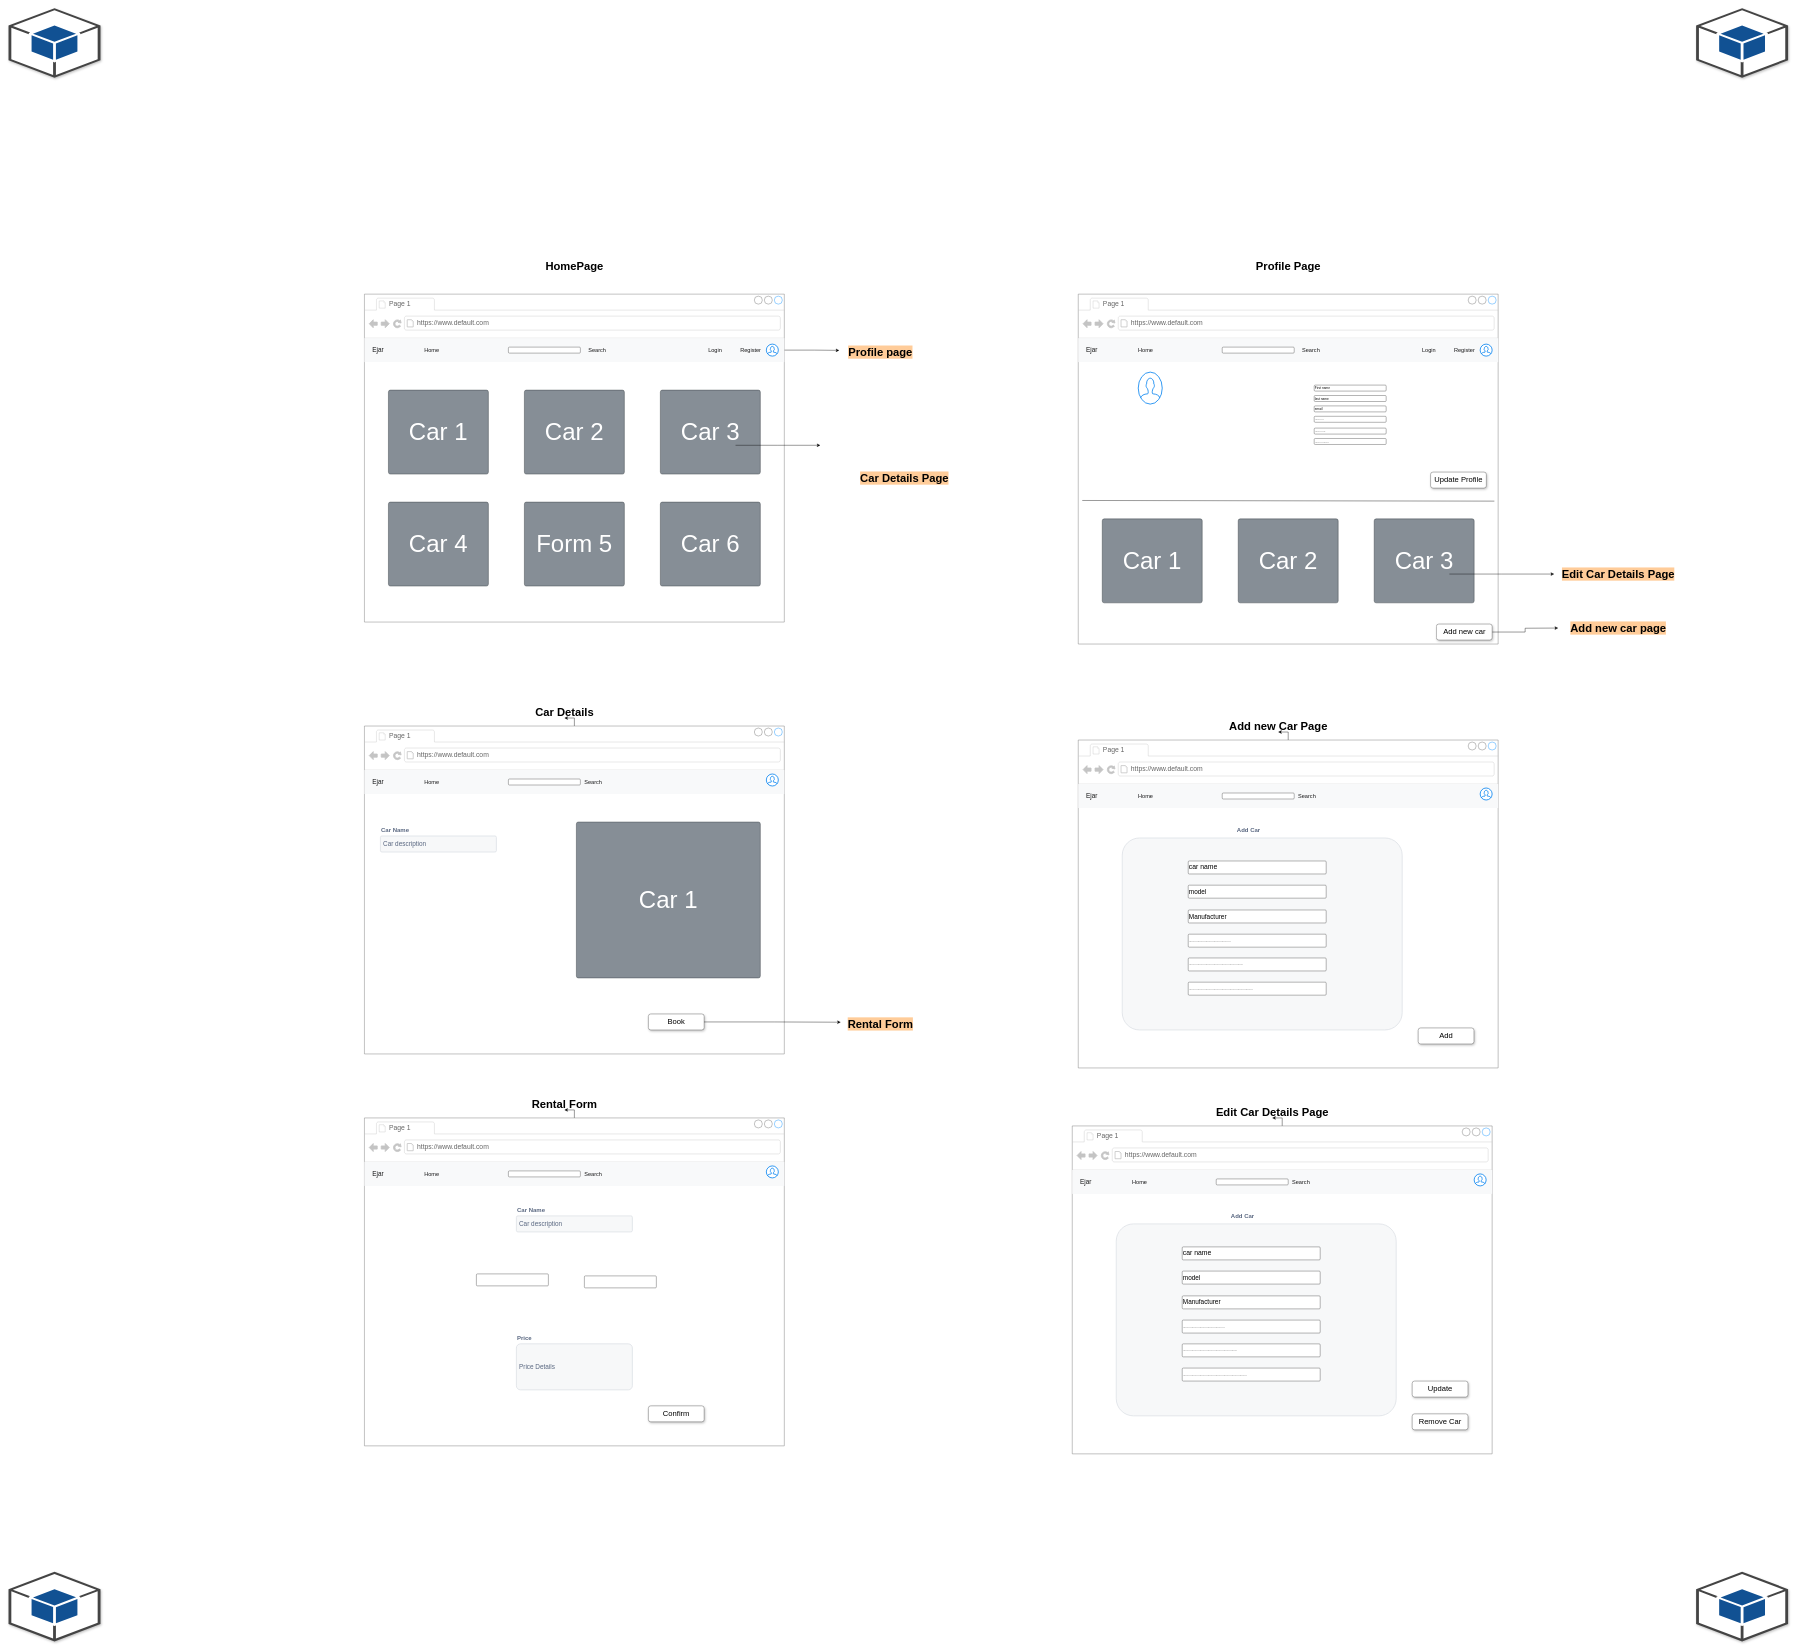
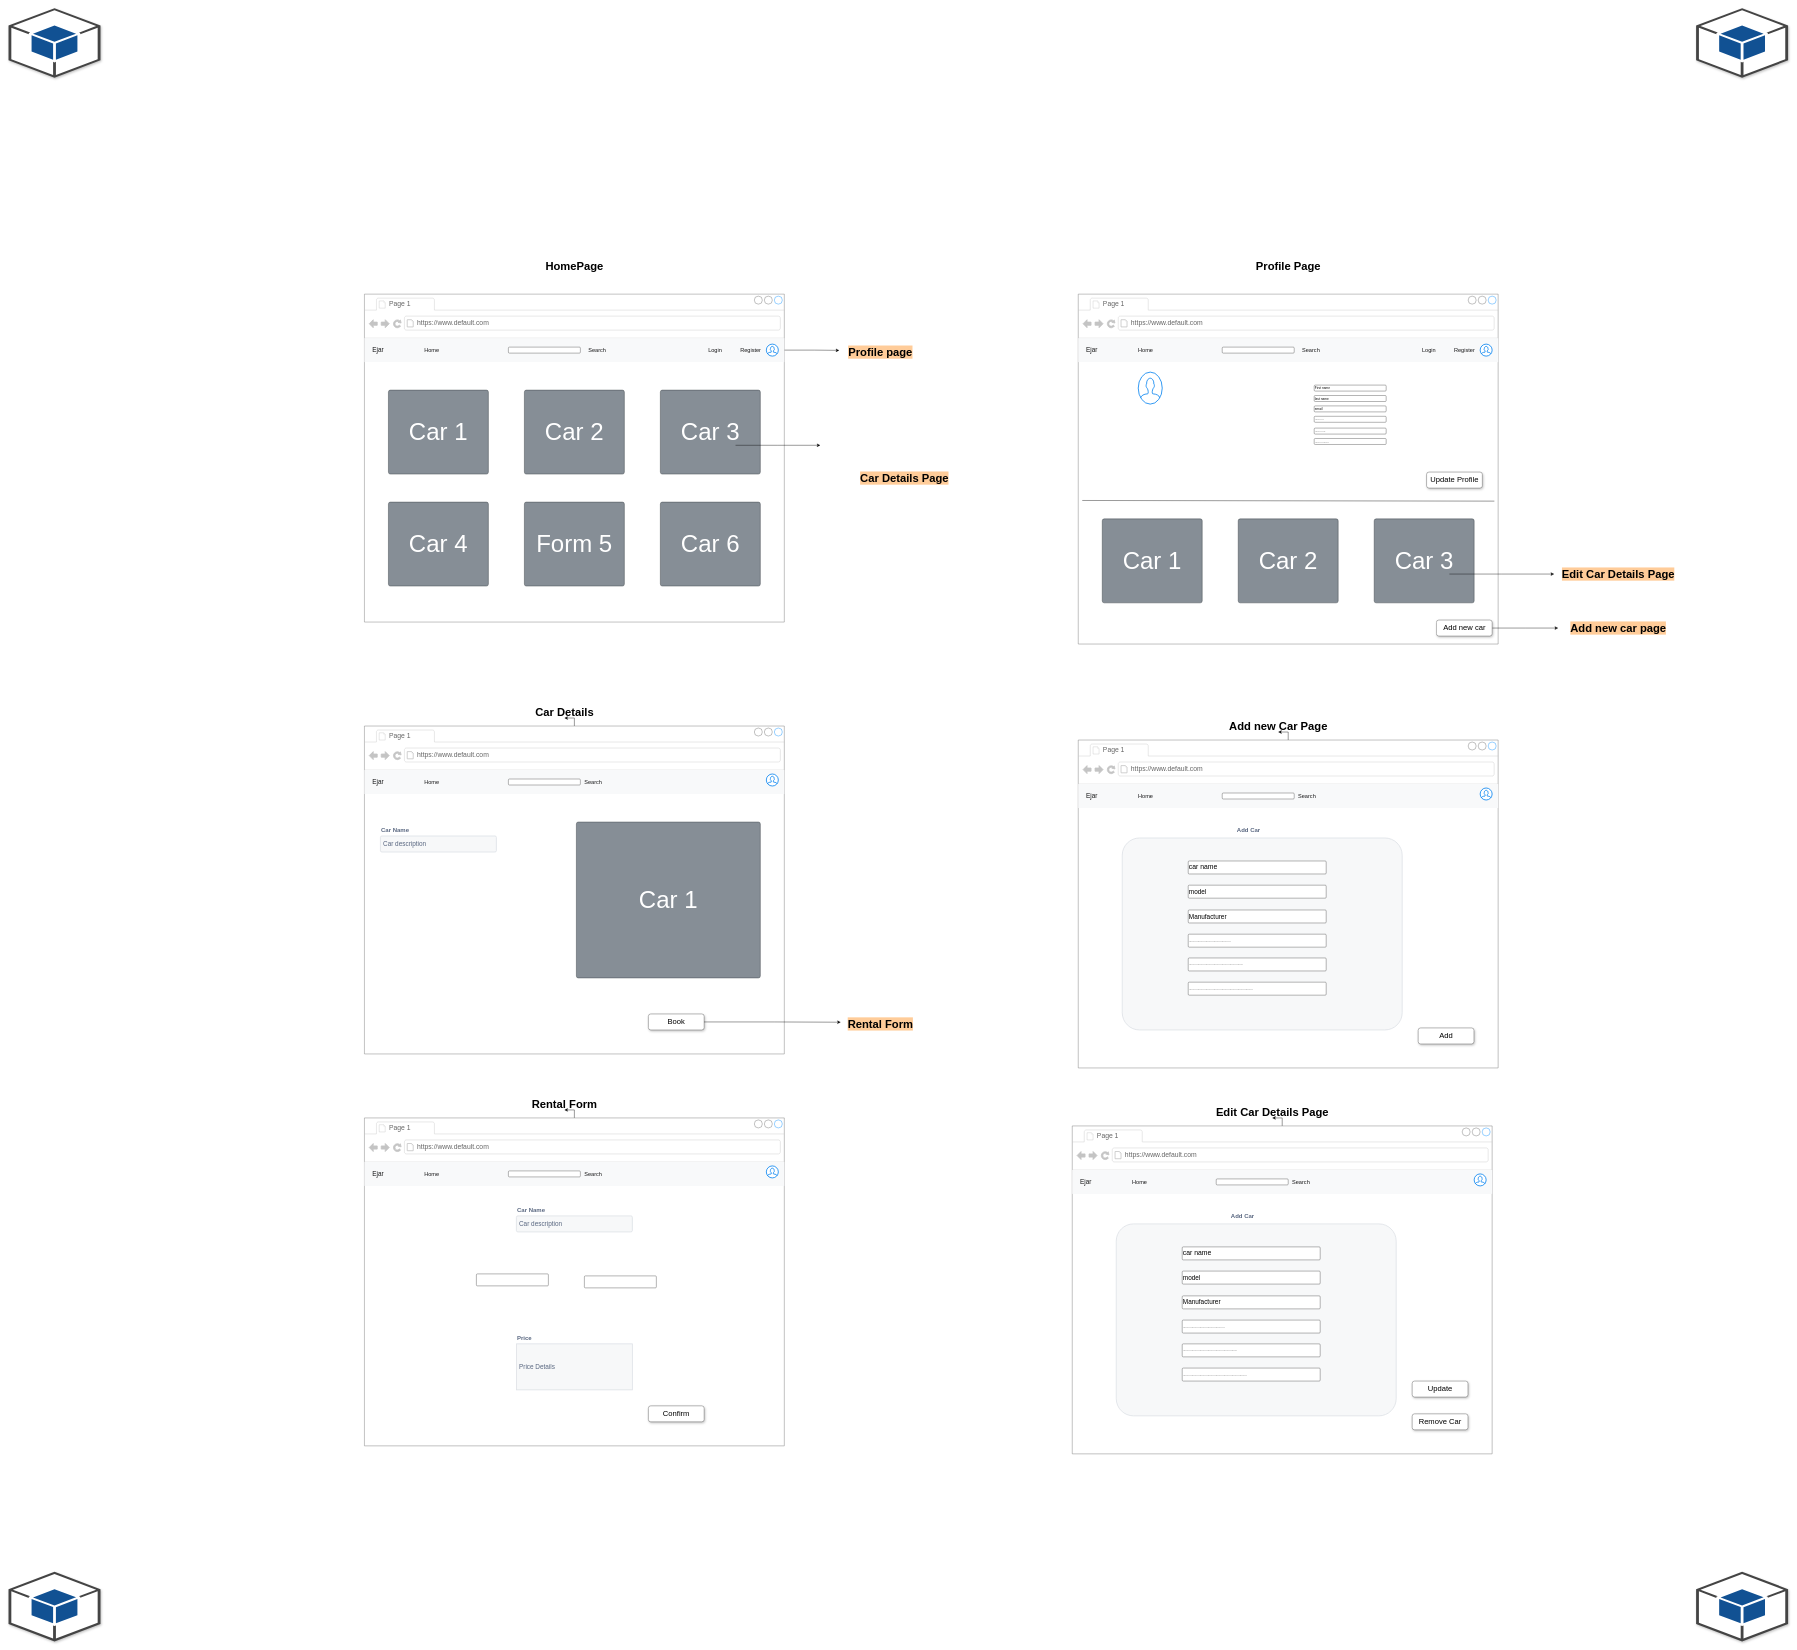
(1459, 480) -> (1455, 480)
(1464, 632) -> (1464, 628)
(574, 1367) -> (574, 1367)
